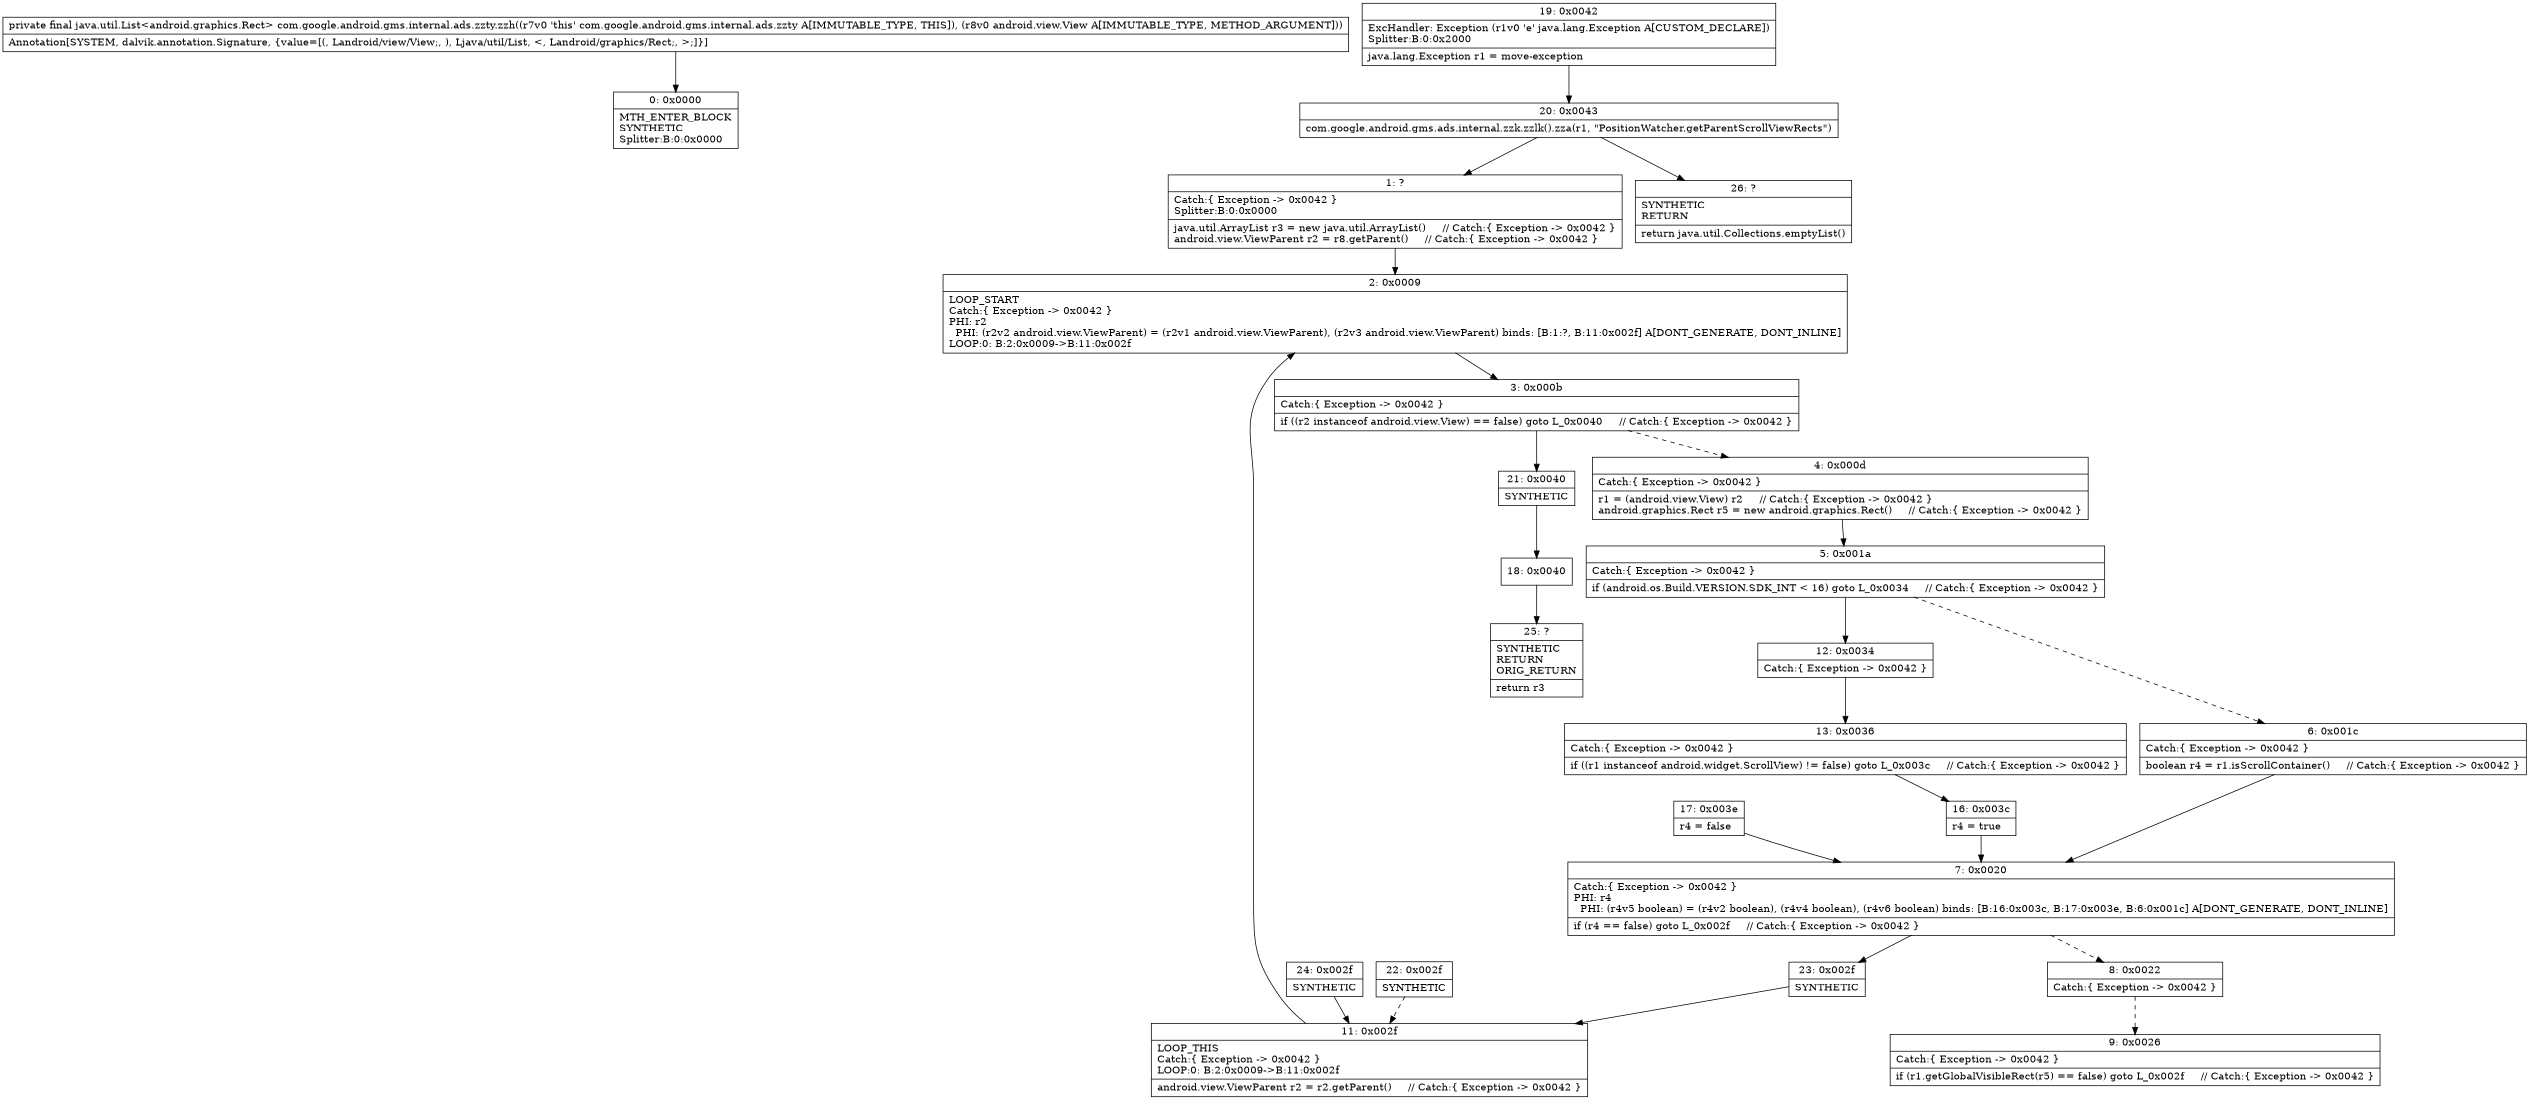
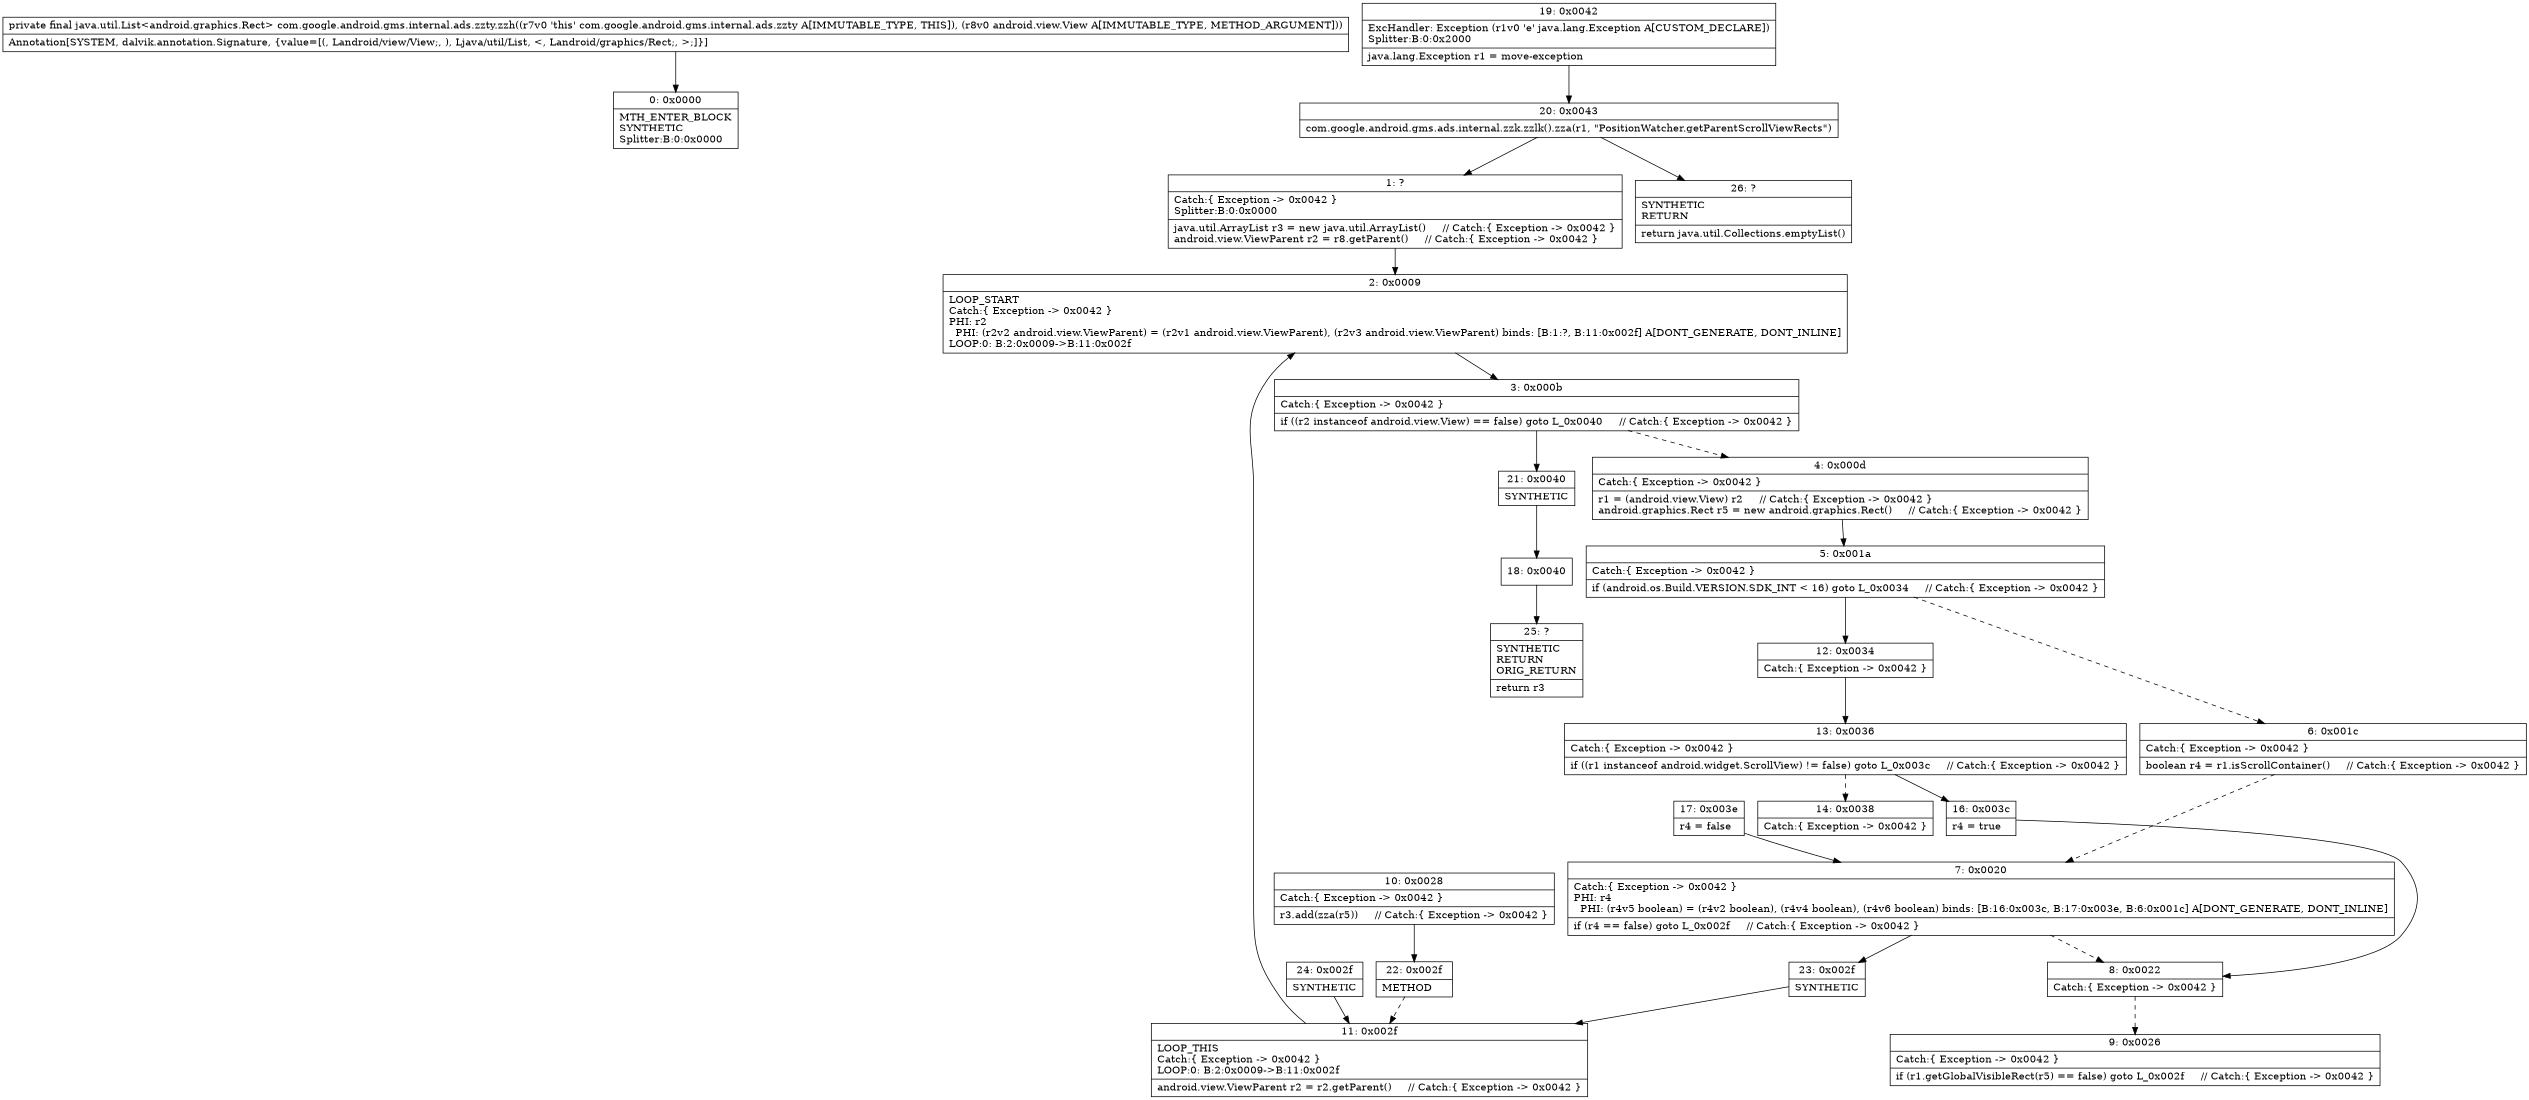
(2174, 817) -> (2174, 817)
none -> (1845, 818)
(1981, 845) -> (2340, 843)
none -> (1414, 899)
(1414, 988) -> (1407, 988)
